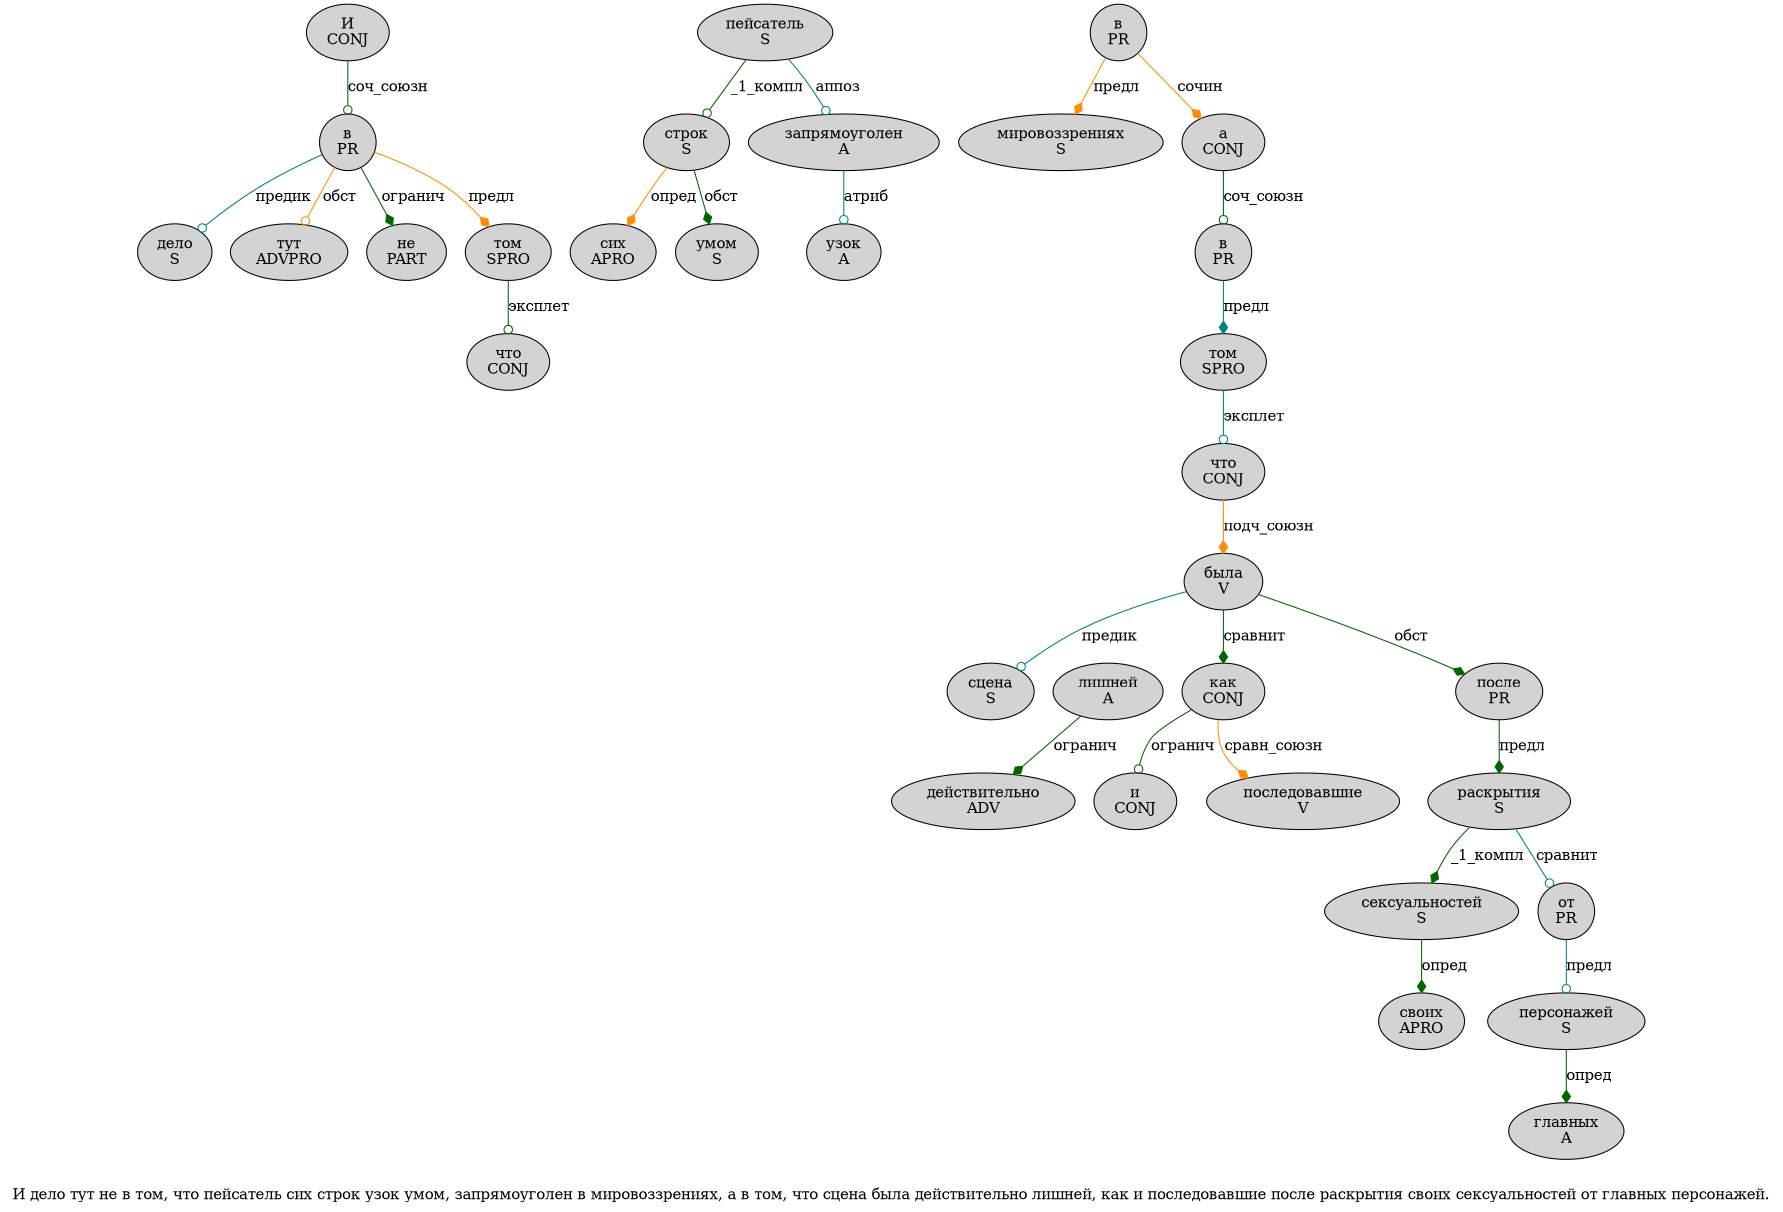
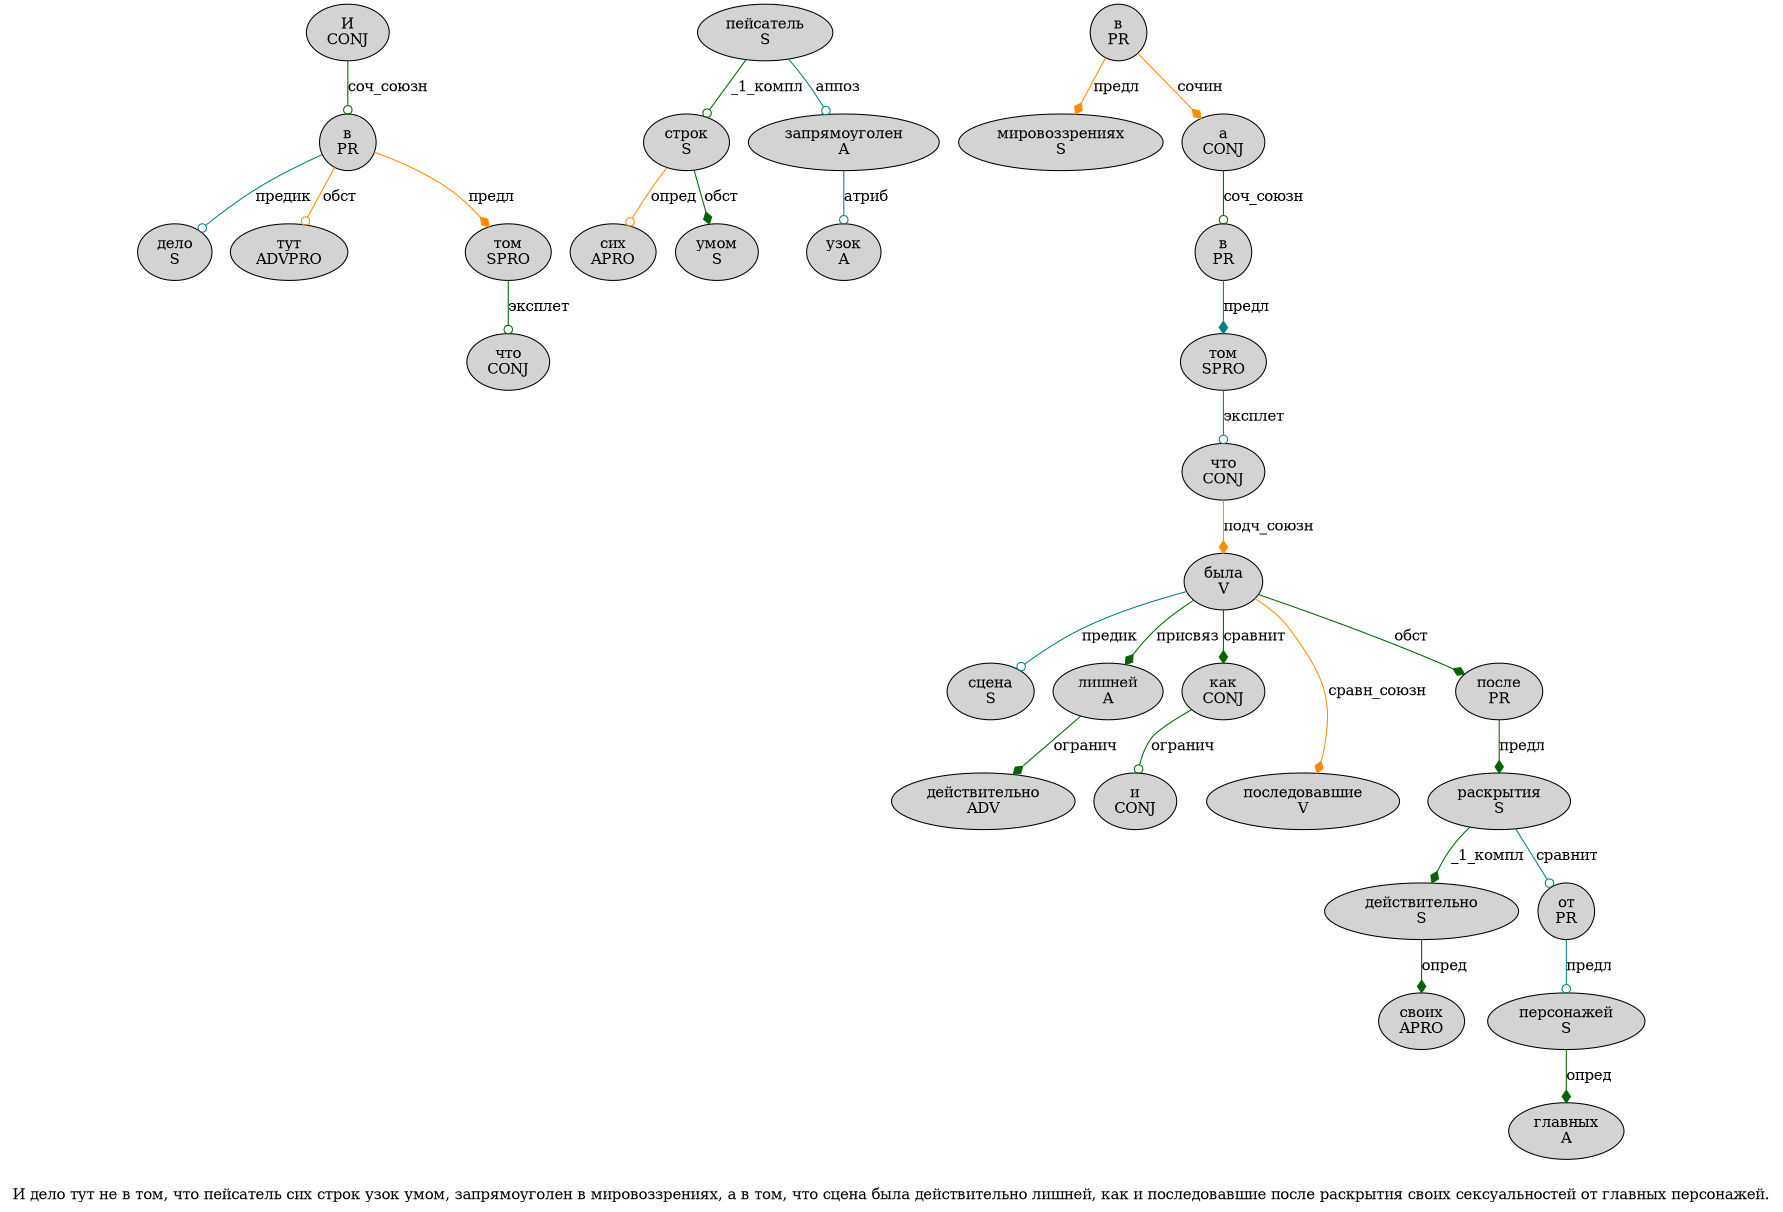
(649, 192) -> (649, 192)
(407, 252) -> none
none -> (1161, 625)
(1221, 748) -> (1316, 669)
(1422, 911) -> (1422, 911)
